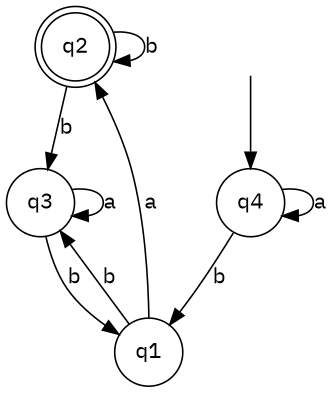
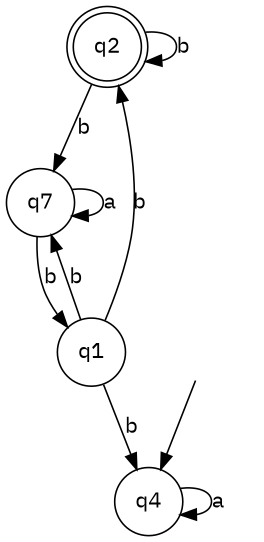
(41, 203) -> (41, 203)
(151, 203) -> (140, 203)
(208, 273) -> (117, 420)
